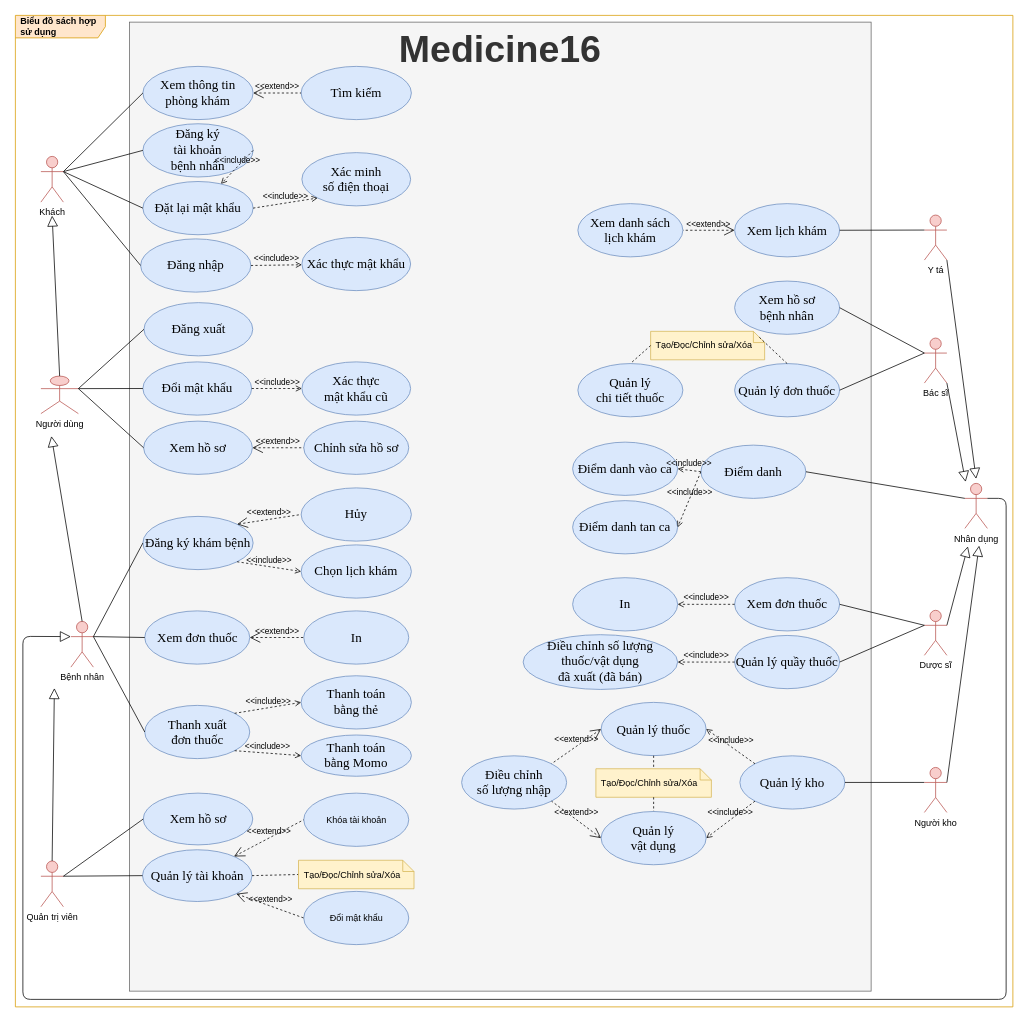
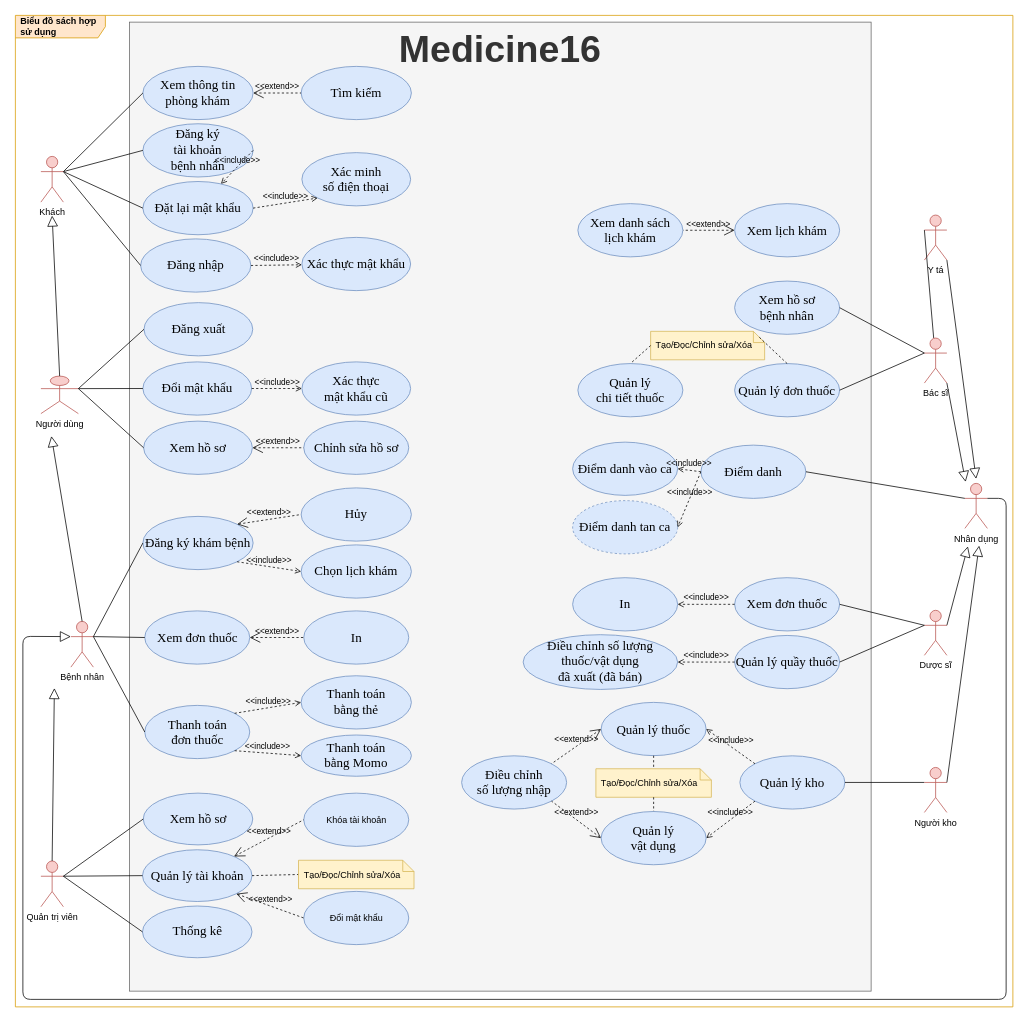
(882, 230) -> (929, 285)
(625, 527) -> (625, 527)
(198, 732) -> (198, 732)
none -> (104, 905)
none -> (197, 932)
